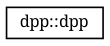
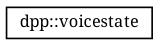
(55, 23) -> (79, 23)
